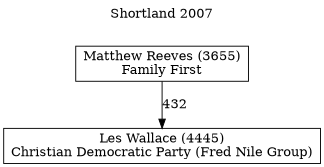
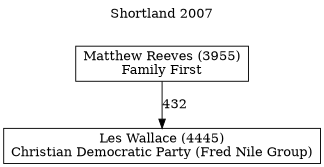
(162, 64) -> (162, 64)
